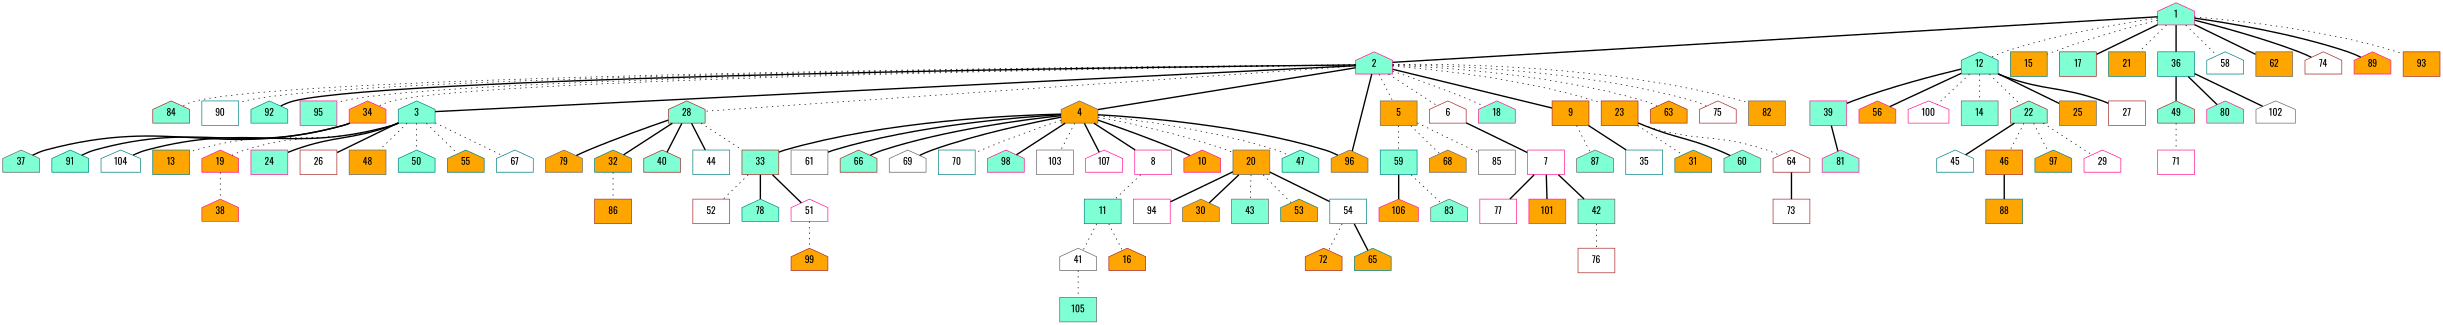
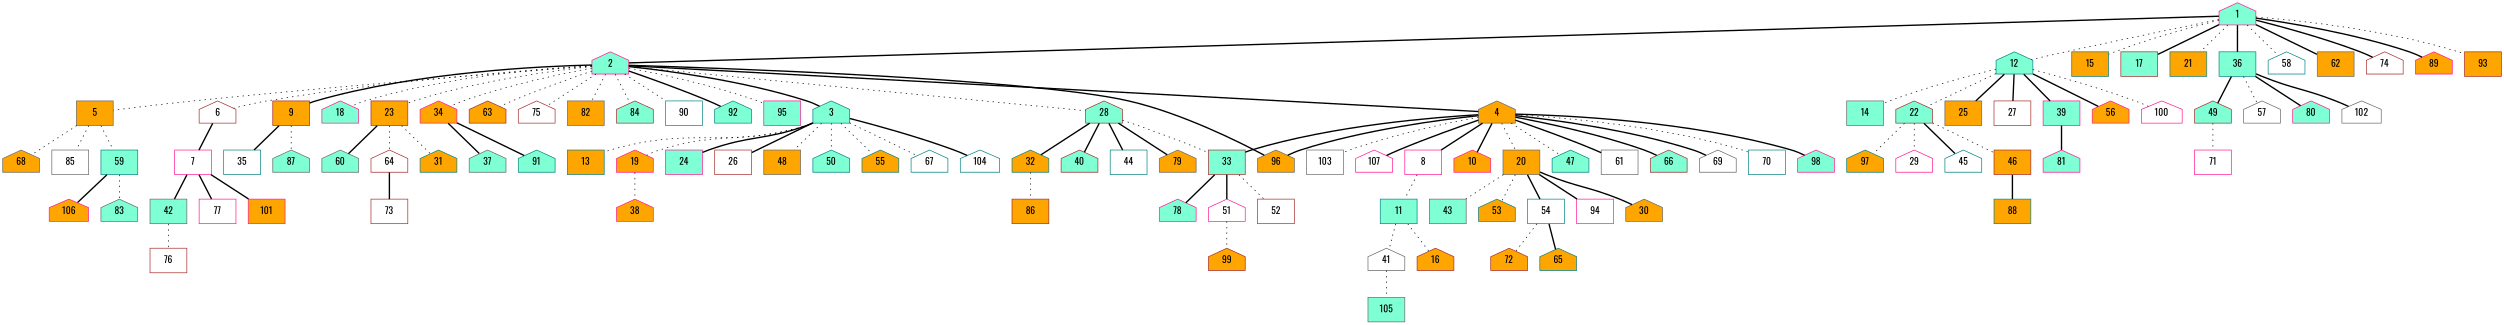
none -> (2262, 113)
(760, 211) -> (1178, 211)
